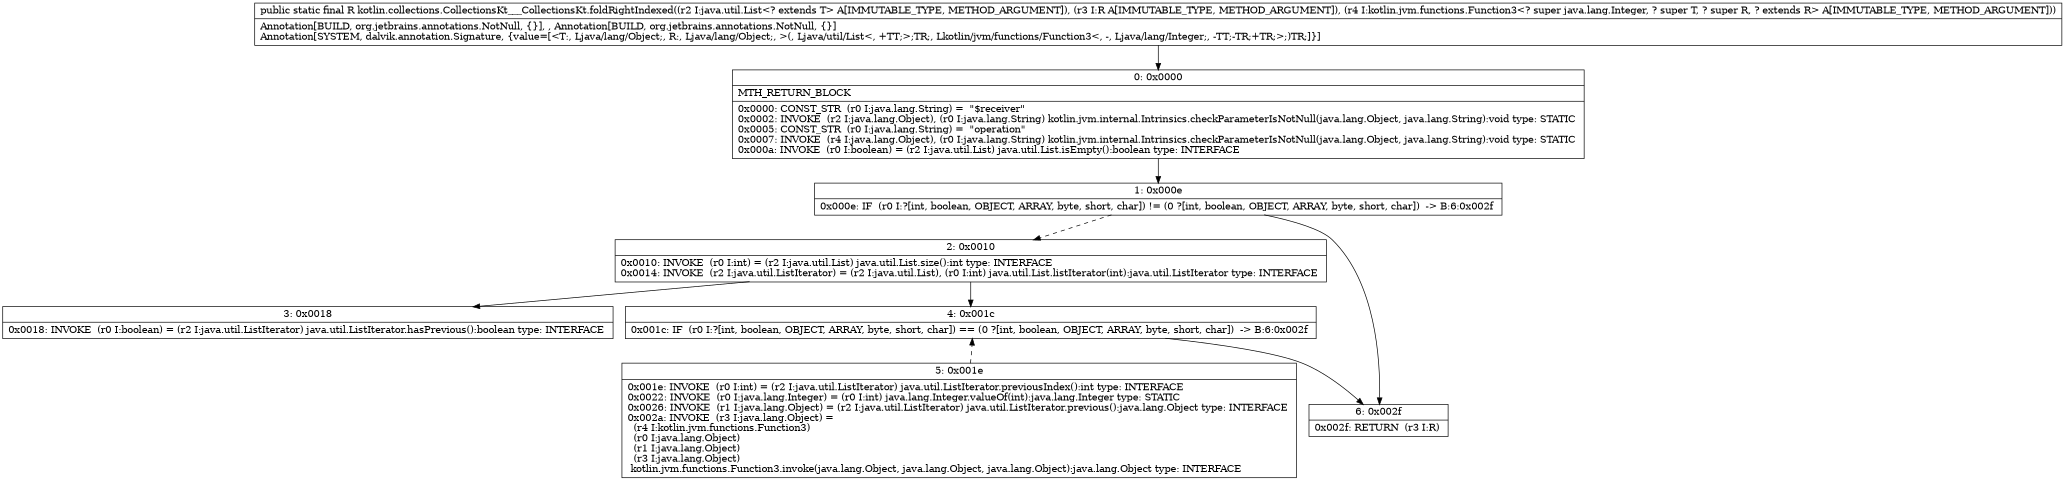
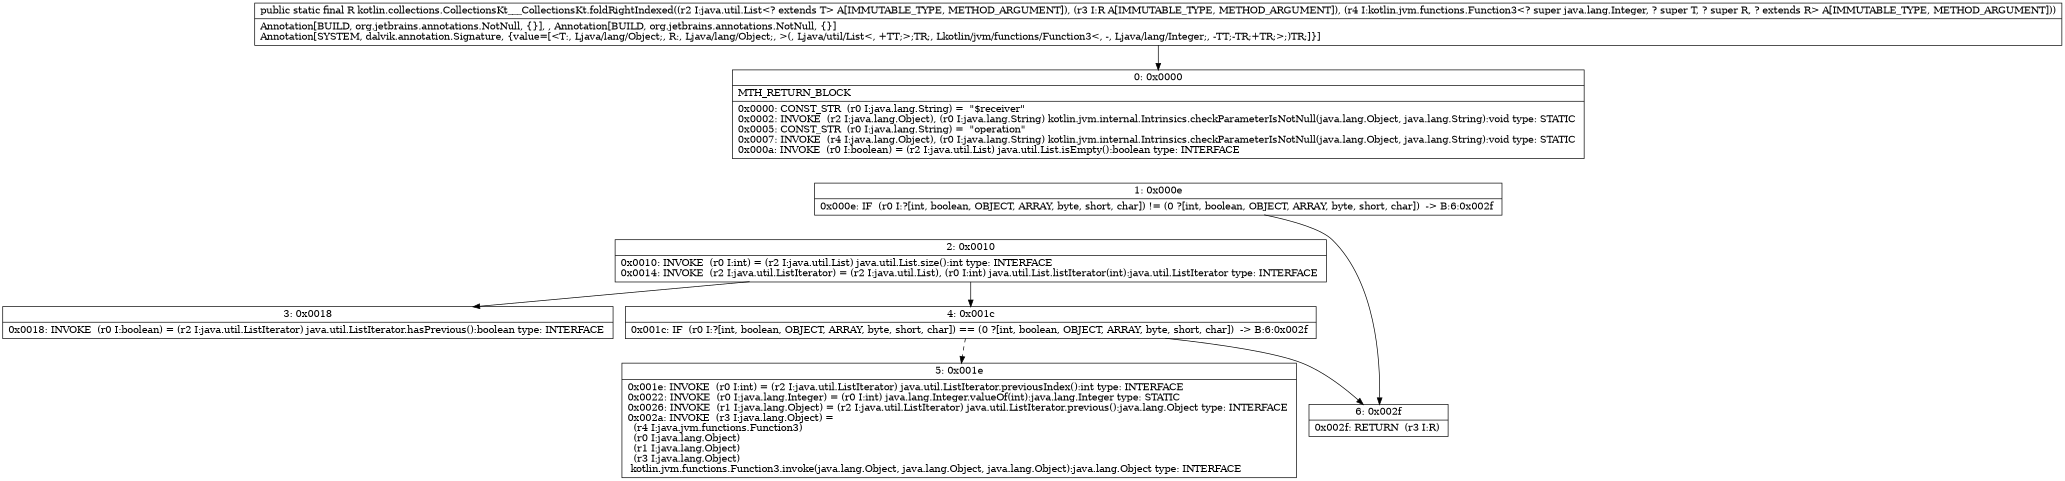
(1158, 167) -> none
(1076, 226) -> none
(971, 354) -> (964, 347)
(719, 428) -> (715, 428)
